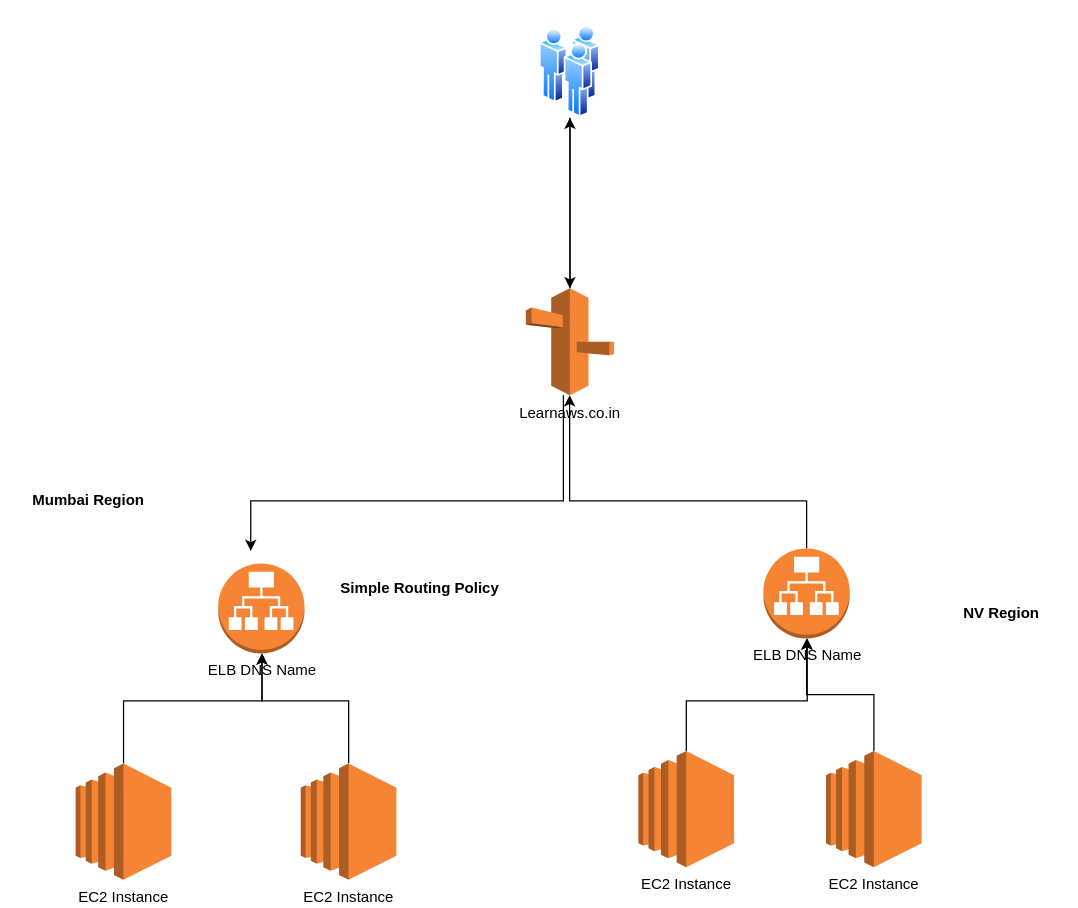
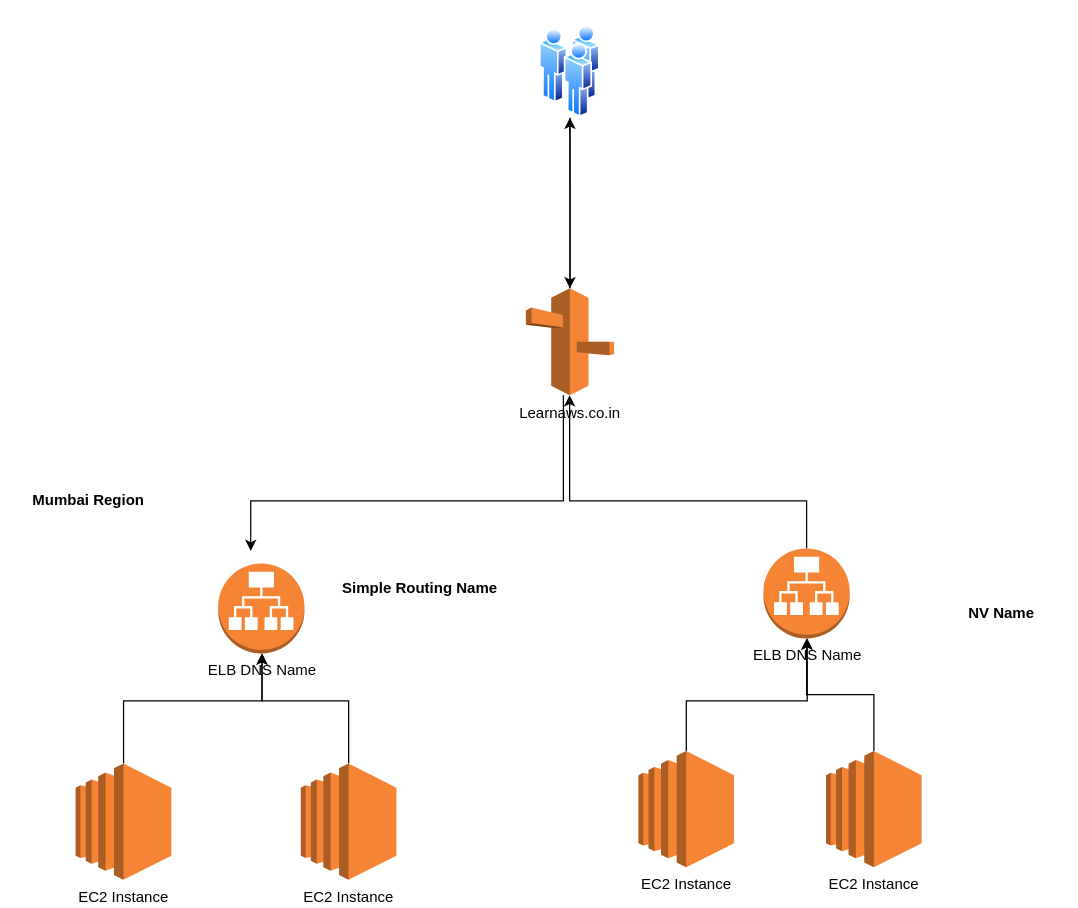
(420, 588) -> (420, 588)
(1001, 613) -> (1001, 613)
